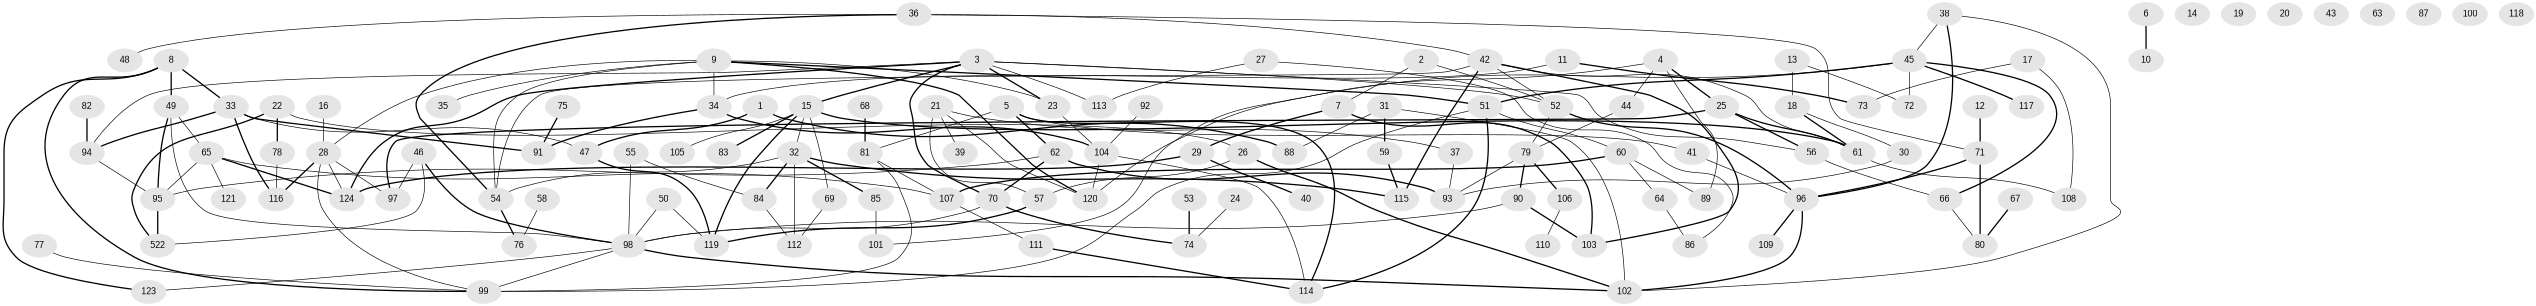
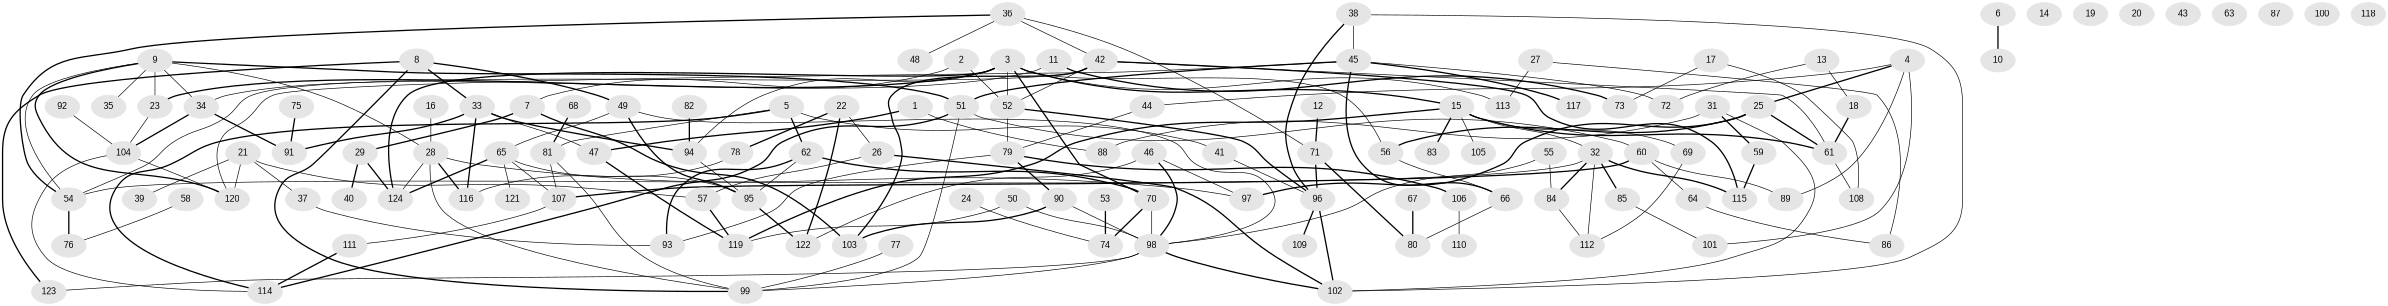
(987, 133) -> (1002, 135)
(1904, 153) -> none
(158, 246) -> (803, 246)
